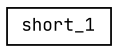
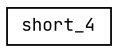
(59, 26) -> (59, 26)
